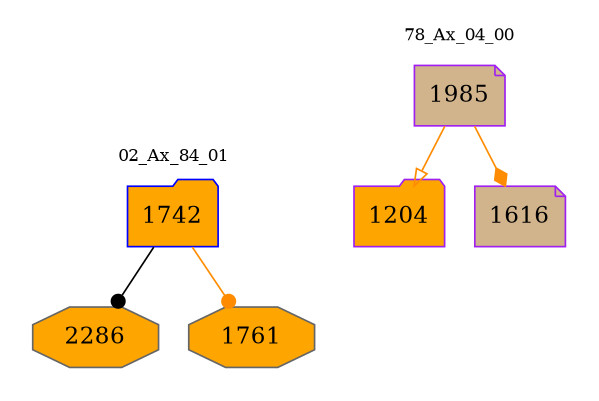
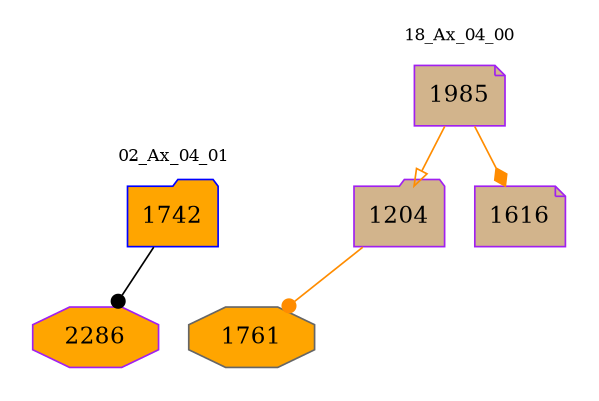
(460, 36) -> (460, 36)
(174, 157) -> (174, 157)
(399, 216) -> (399, 216)
(209, 271) -> (317, 284)
(96, 337) -> (96, 337)
